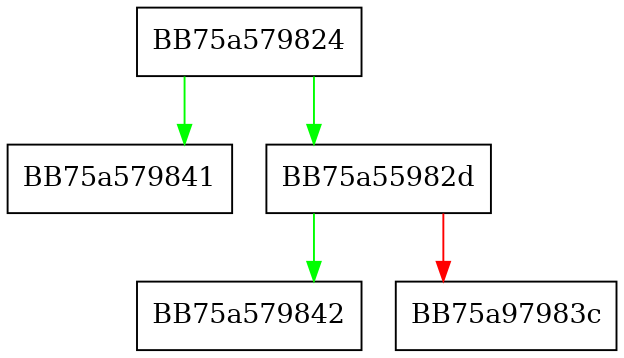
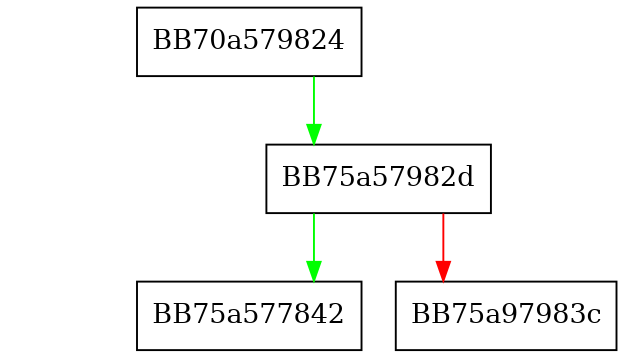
(249, 42) -> (249, 42)
(120, 179) -> none
(379, 179) -> (379, 179)
(249, 316) -> (249, 316)
